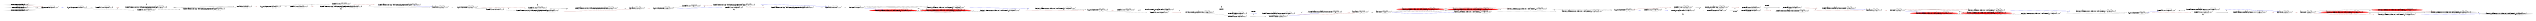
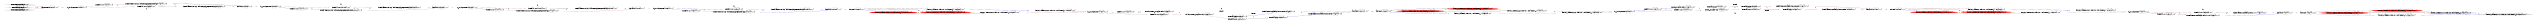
(1687, 15) -> (1751, 14)
